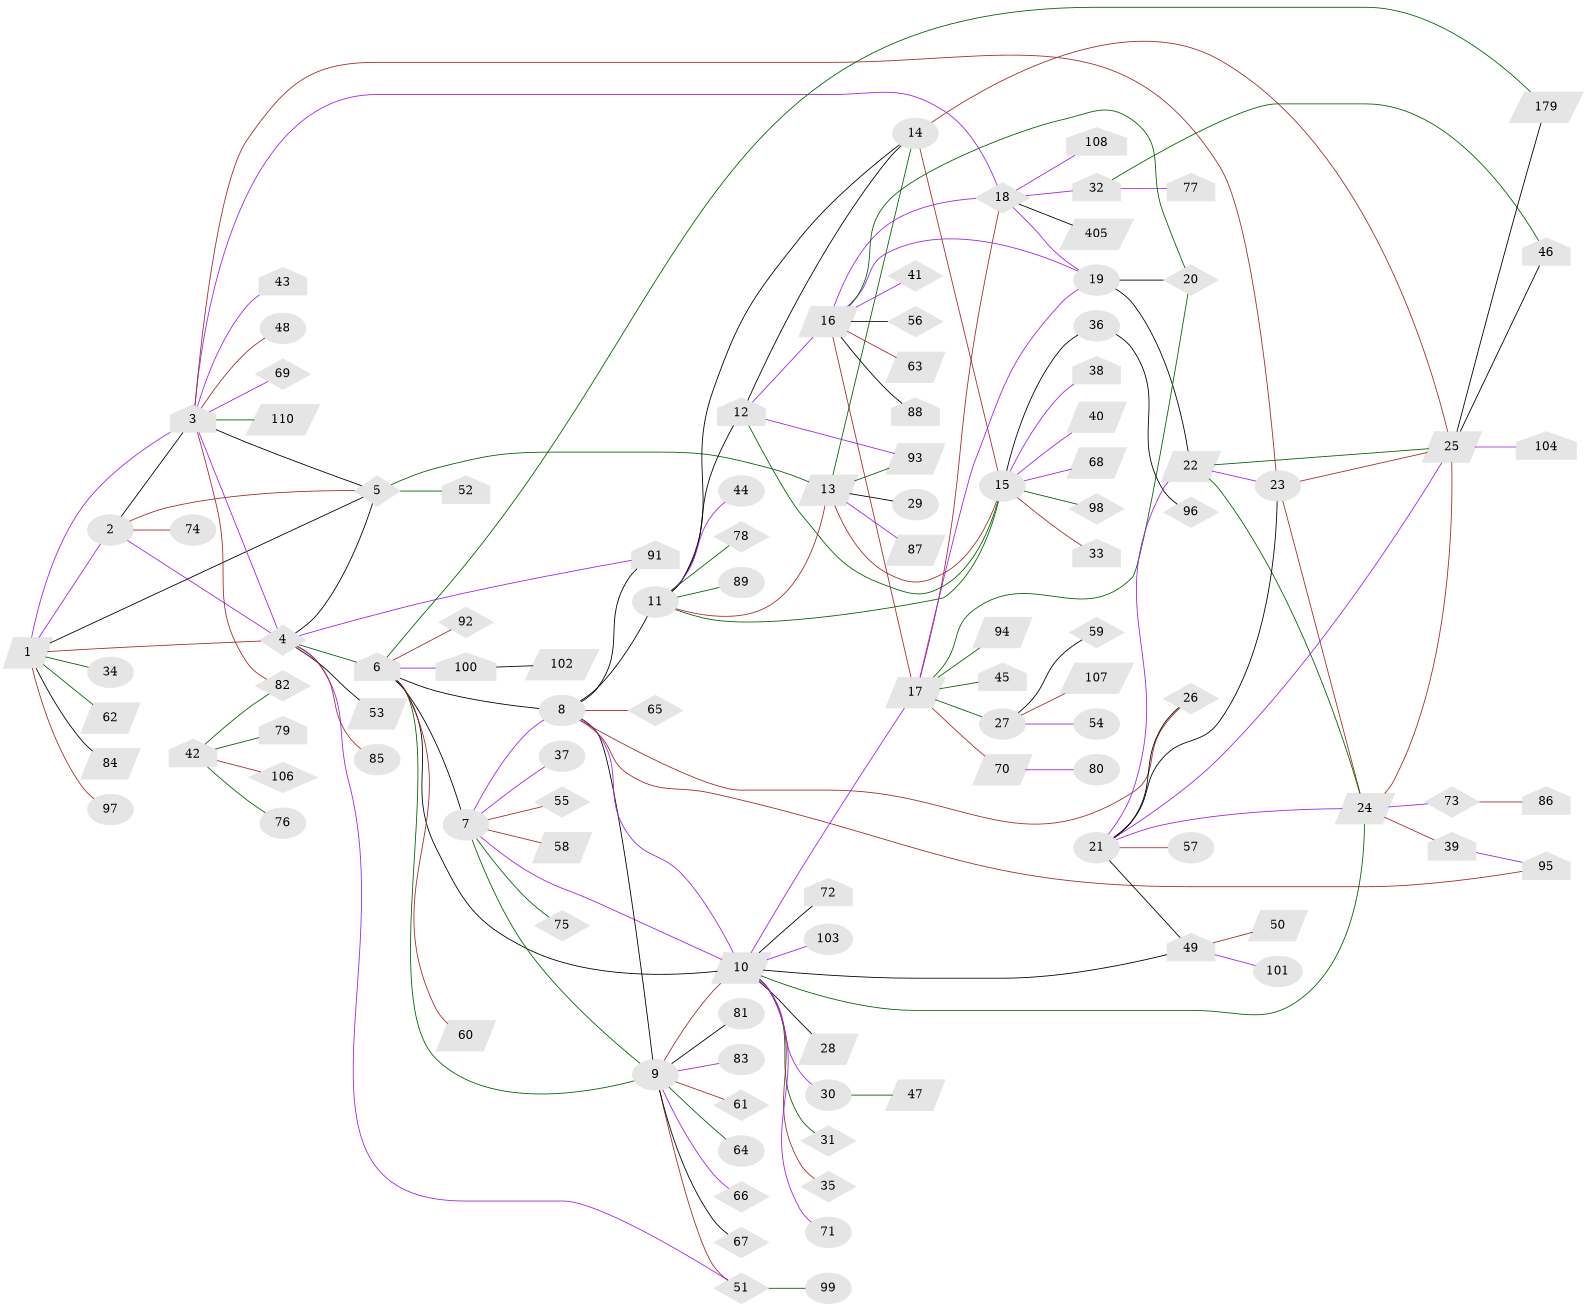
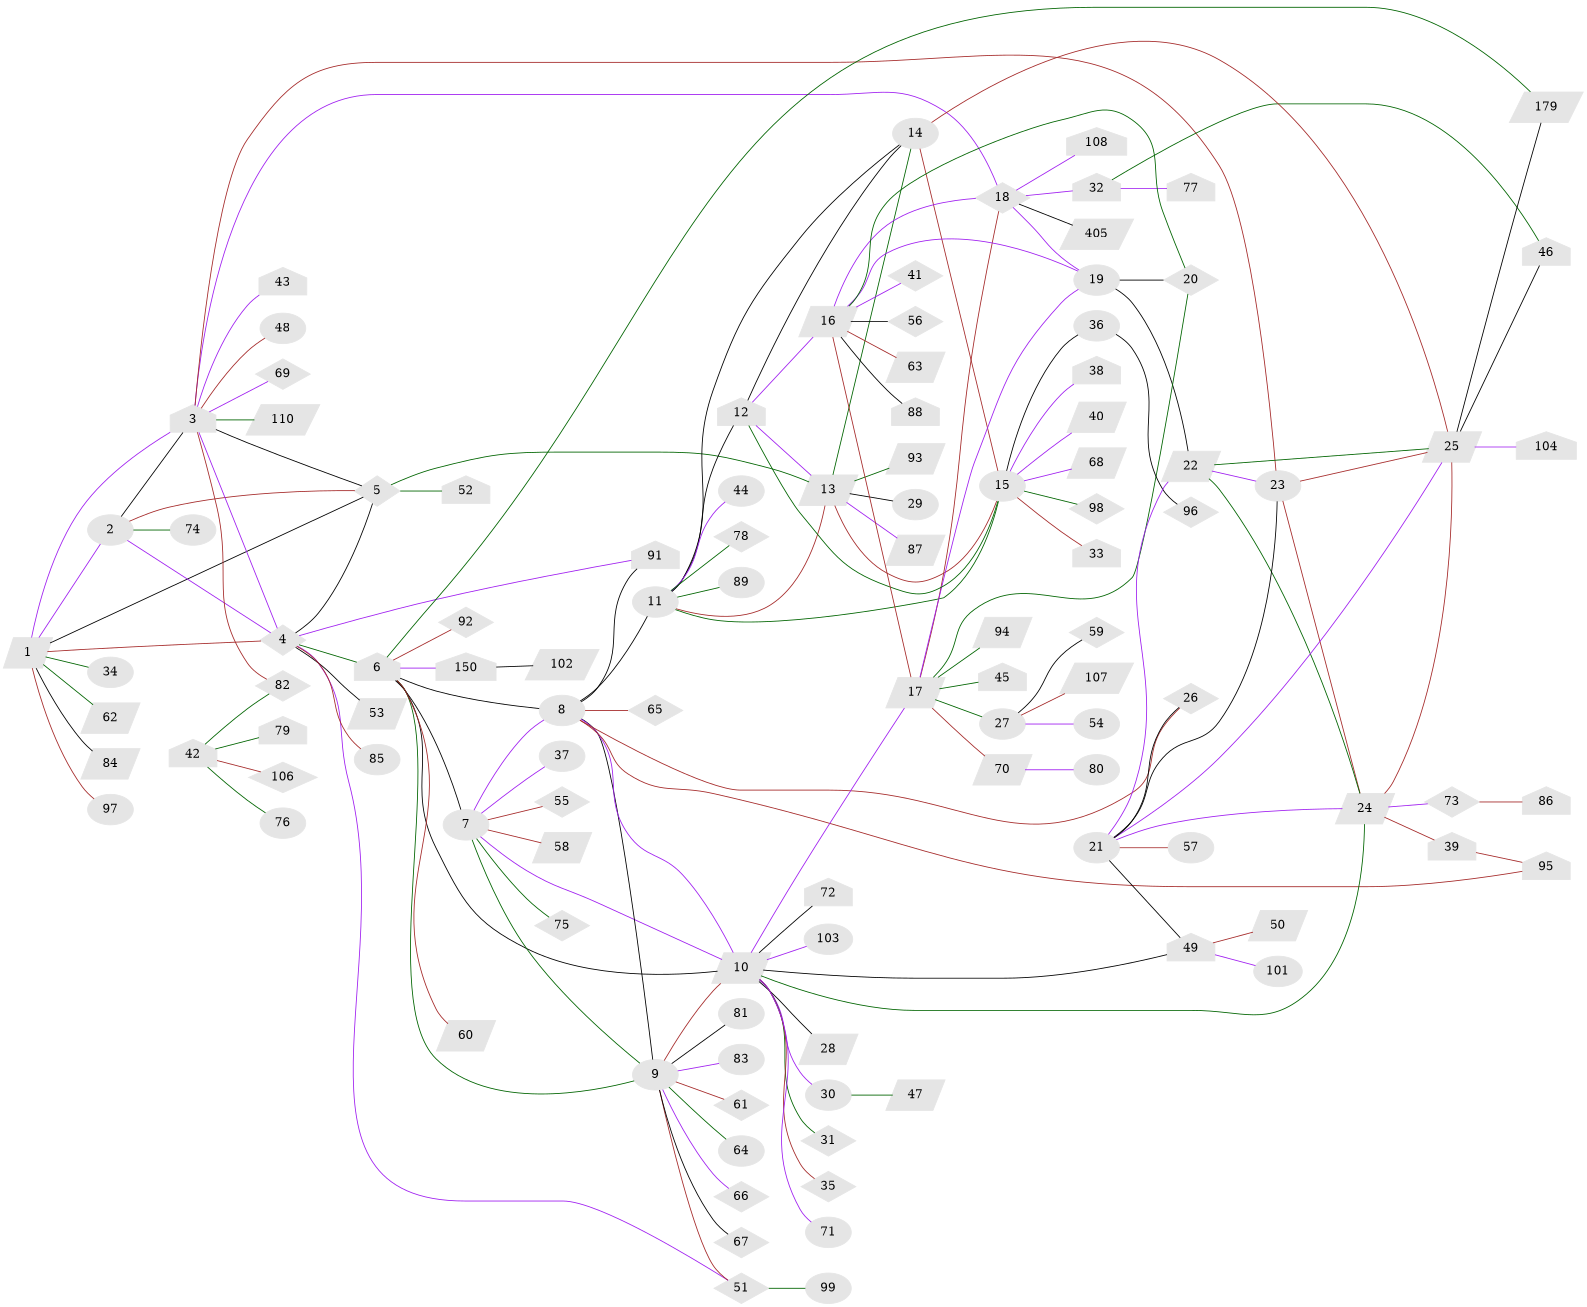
(830, 436) -> (784, 450)
(152, 530) -> (152, 530)
(466, 668) -> (466, 668)
(1499, 857) -> (1499, 857)
